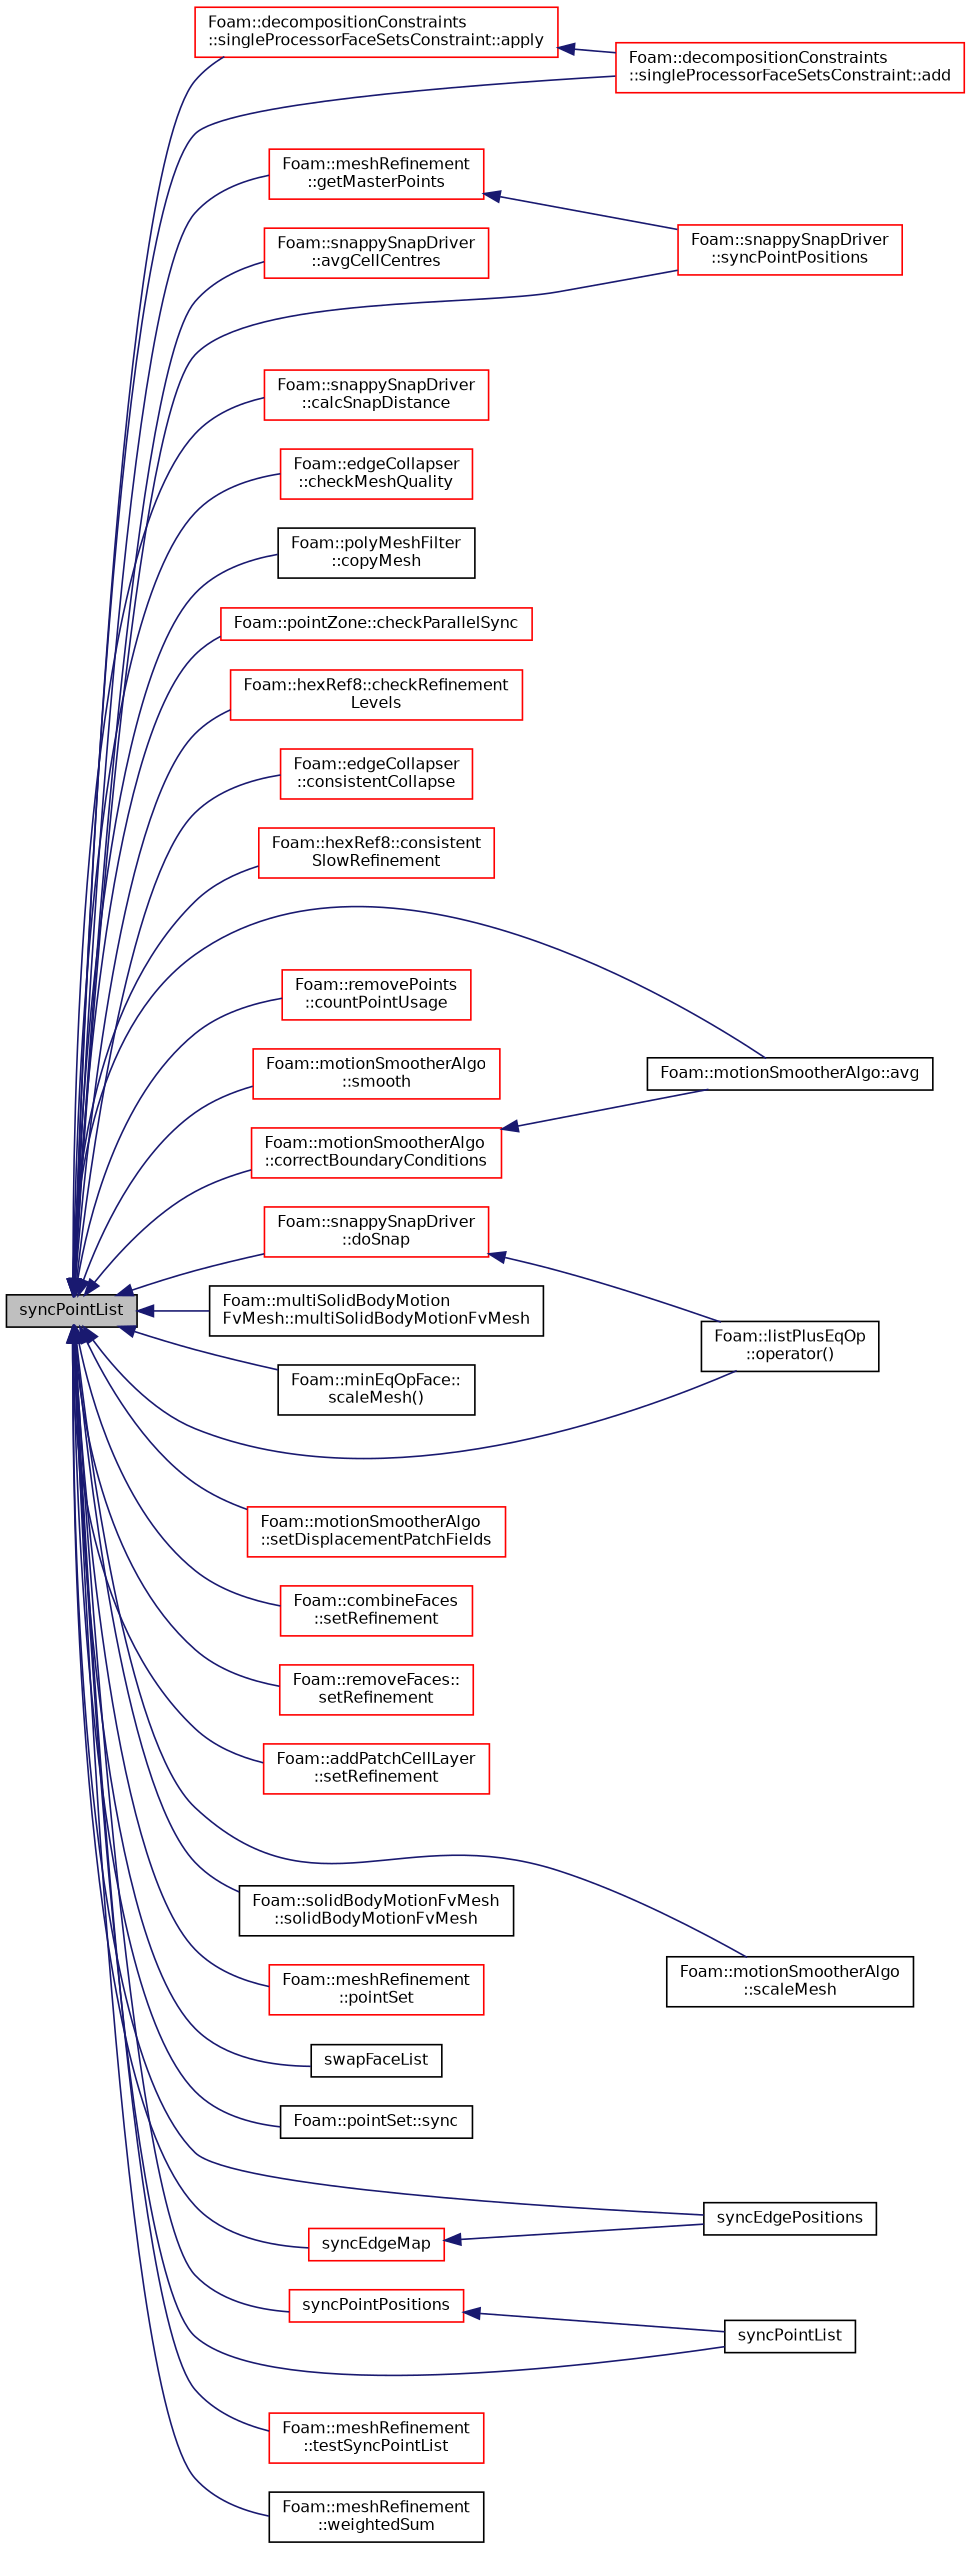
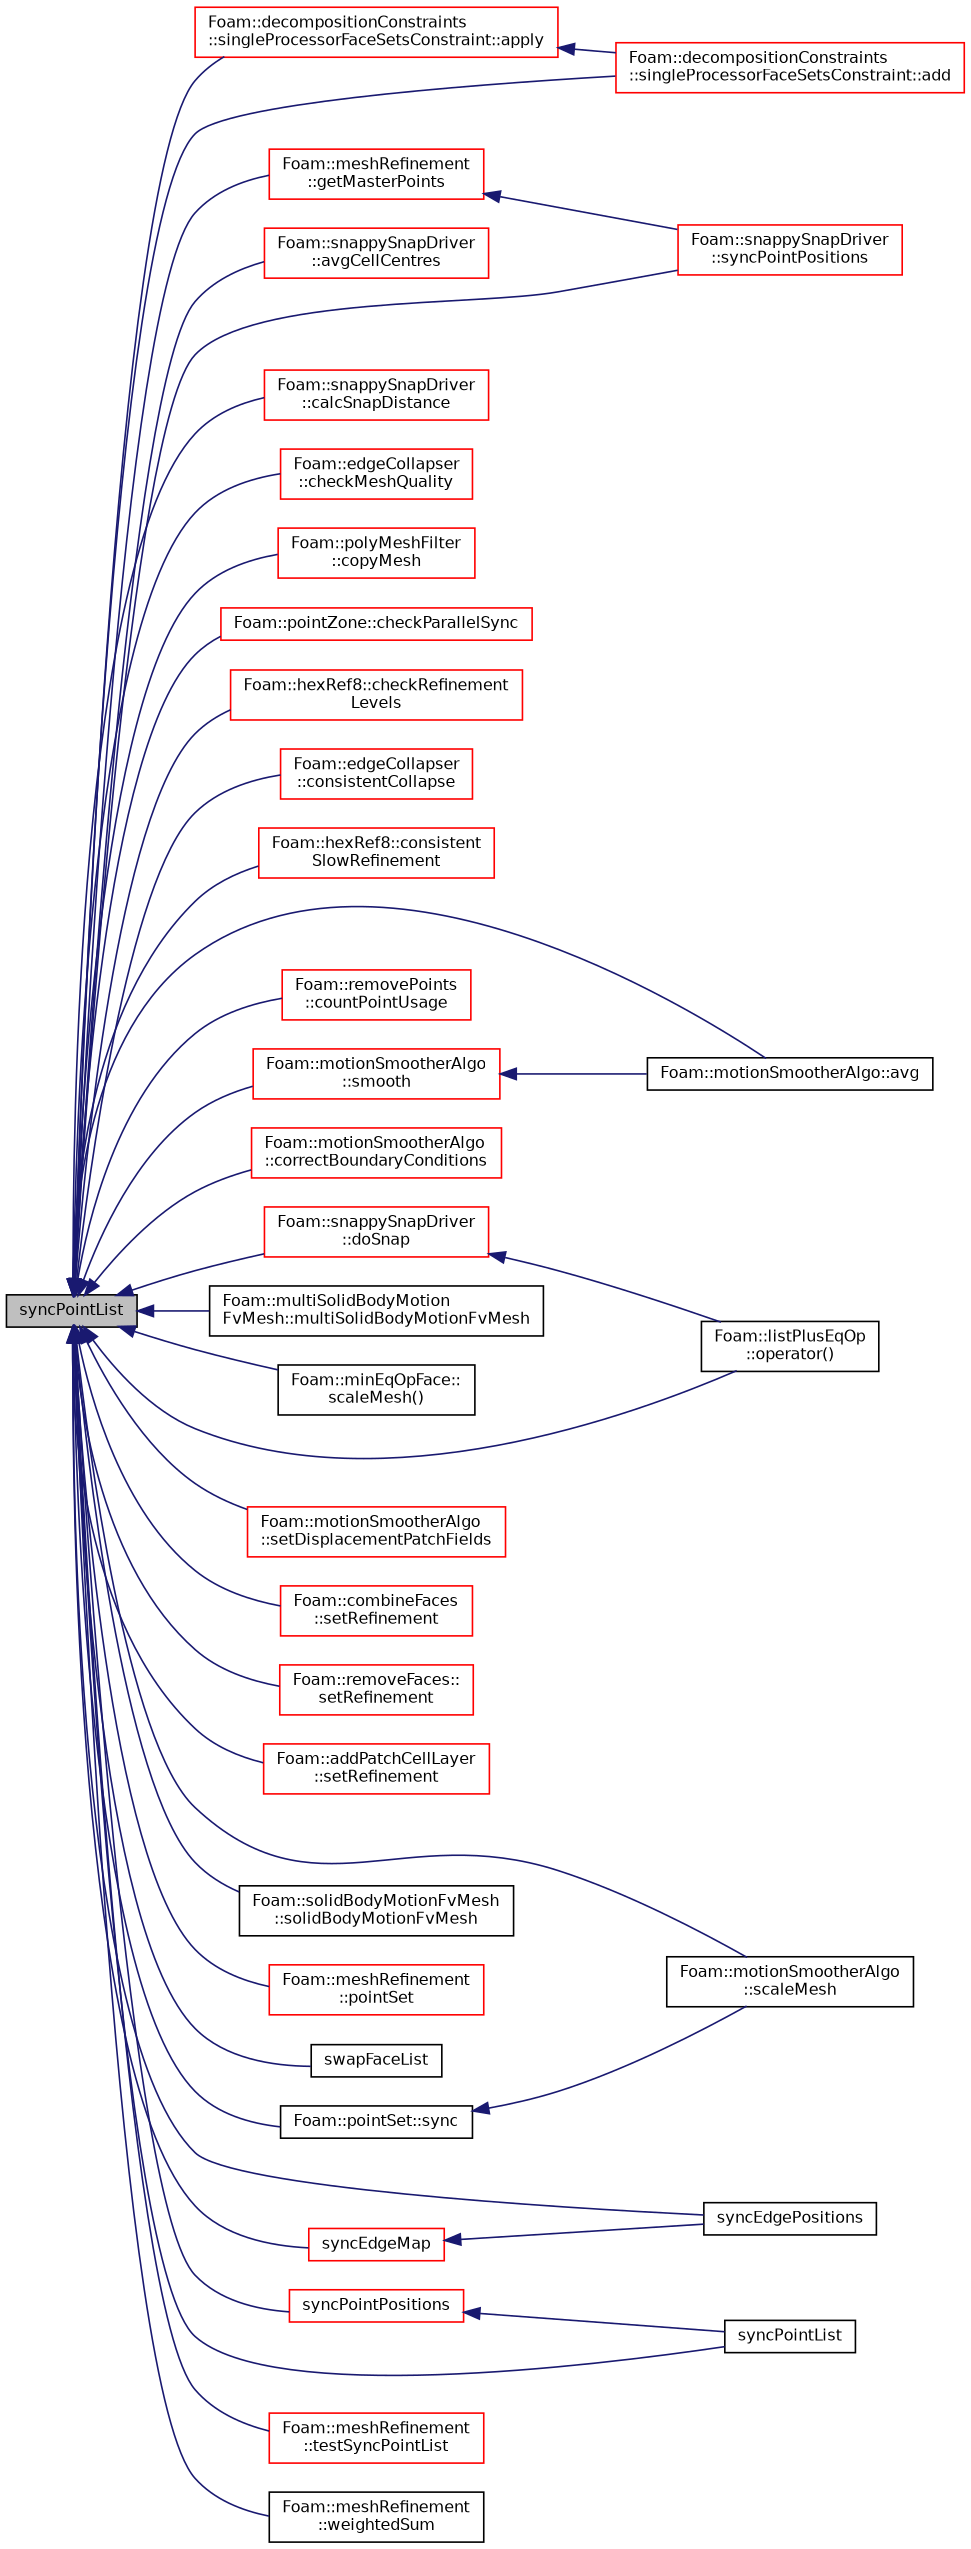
(377, 553) -> (377, 553)
(613, 1108) -> (582, 1074)
none -> (622, 2068)
